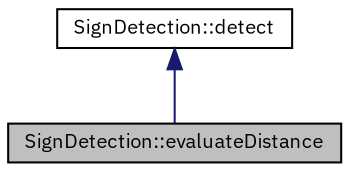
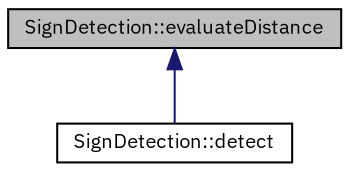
(175, 96) -> (175, 96)
